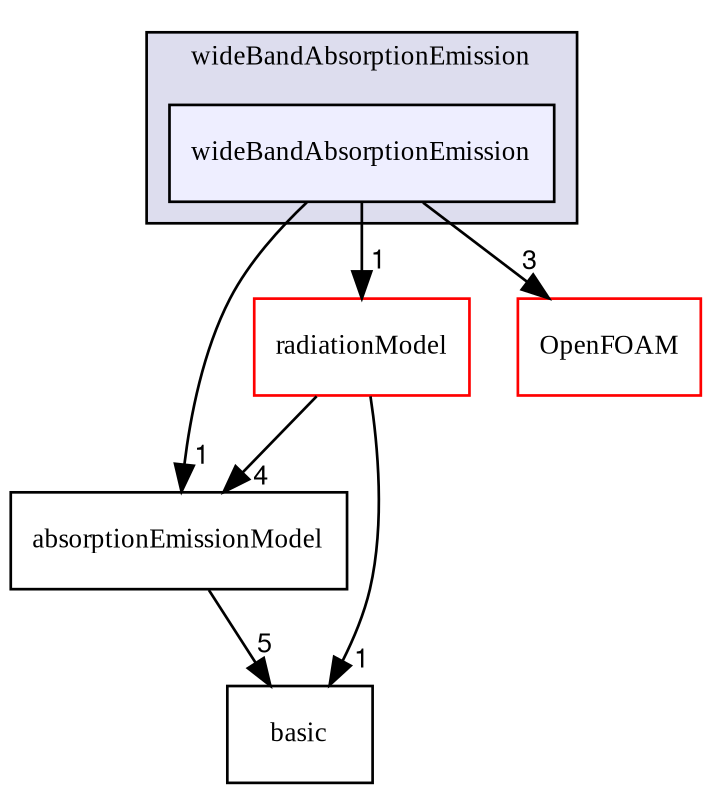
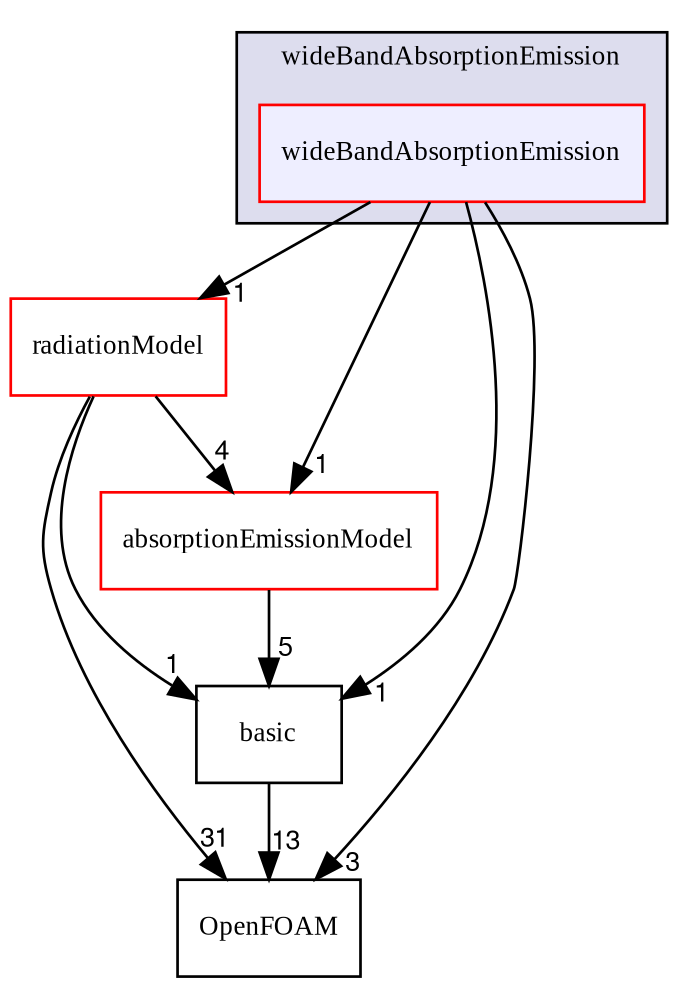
(362, 153) -> (452, 153)
(609, 347) -> (269, 928)
none -> (493, 465)
(179, 541) -> (269, 541)
none -> (70, 641)
none -> (269, 818)
